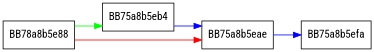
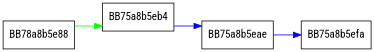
(134, 40) -> none
